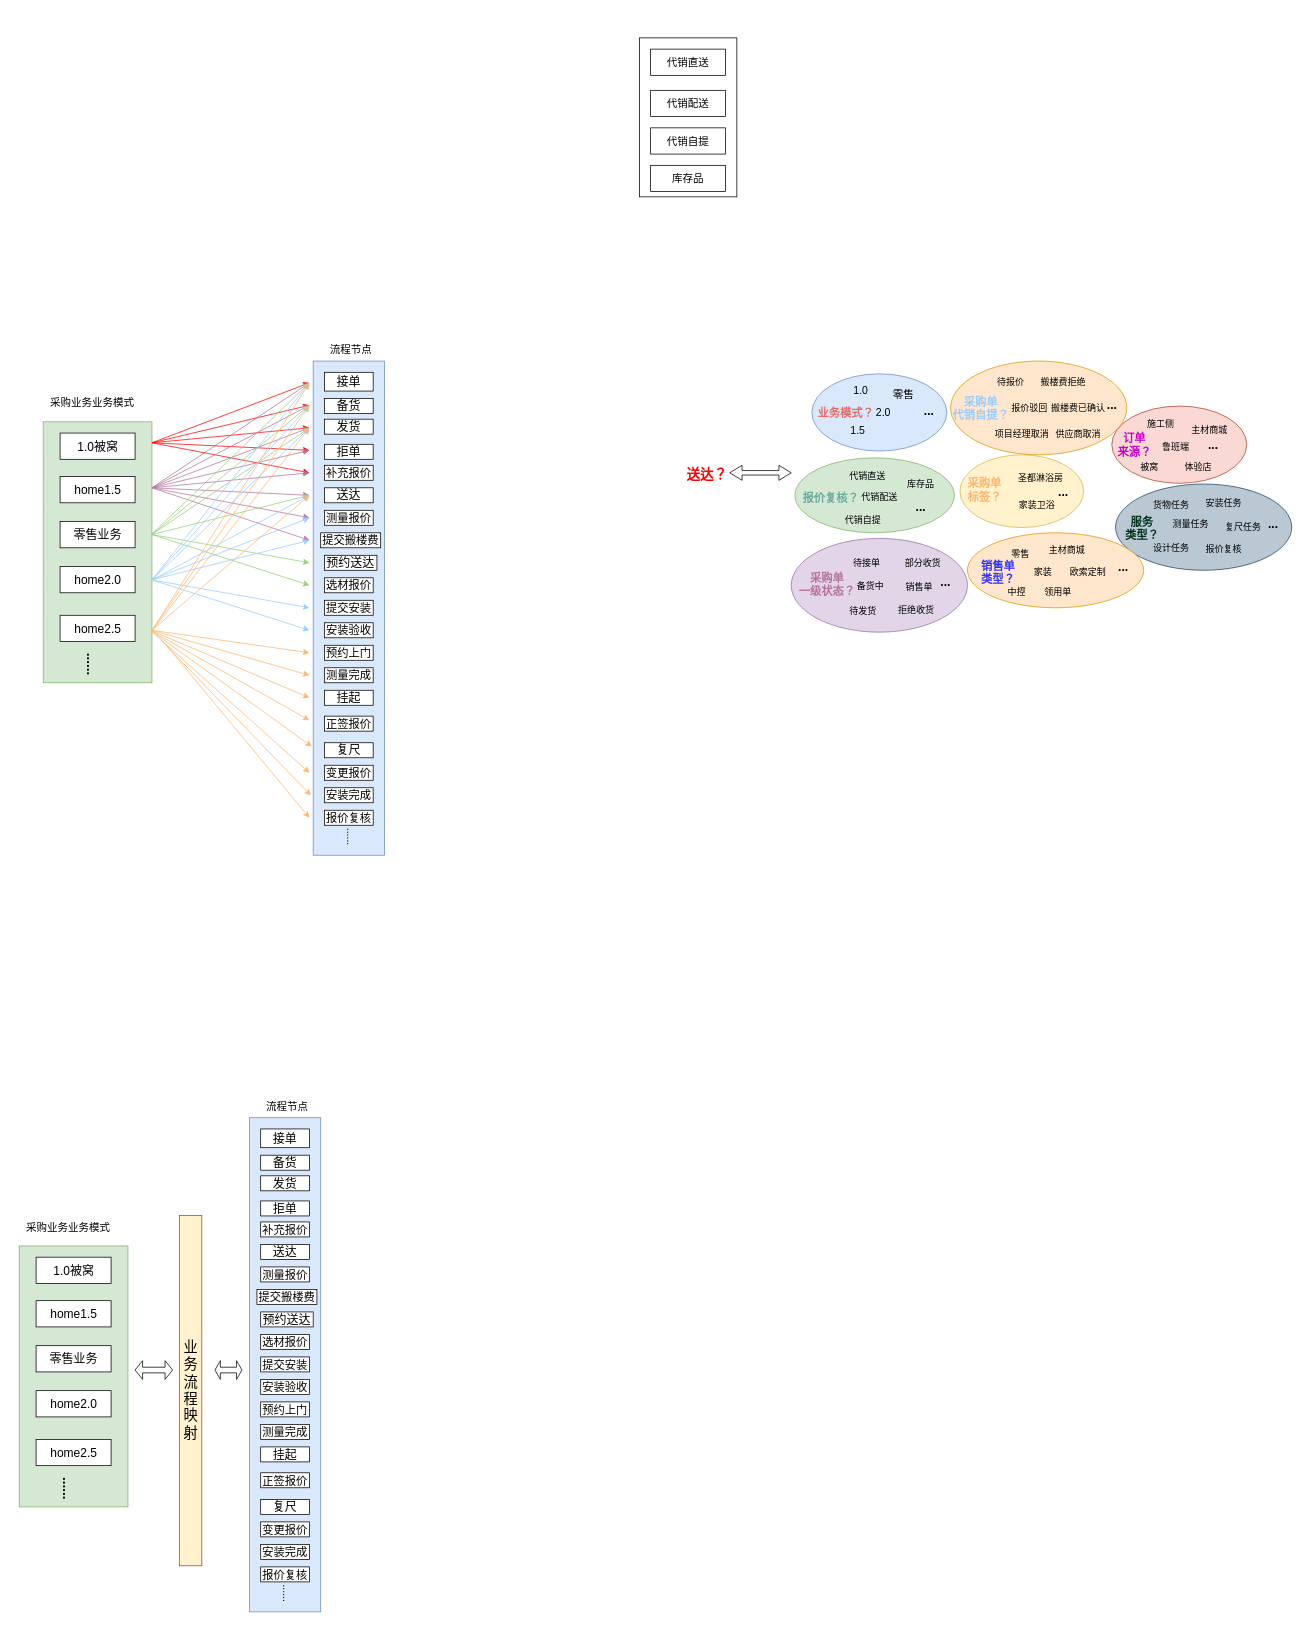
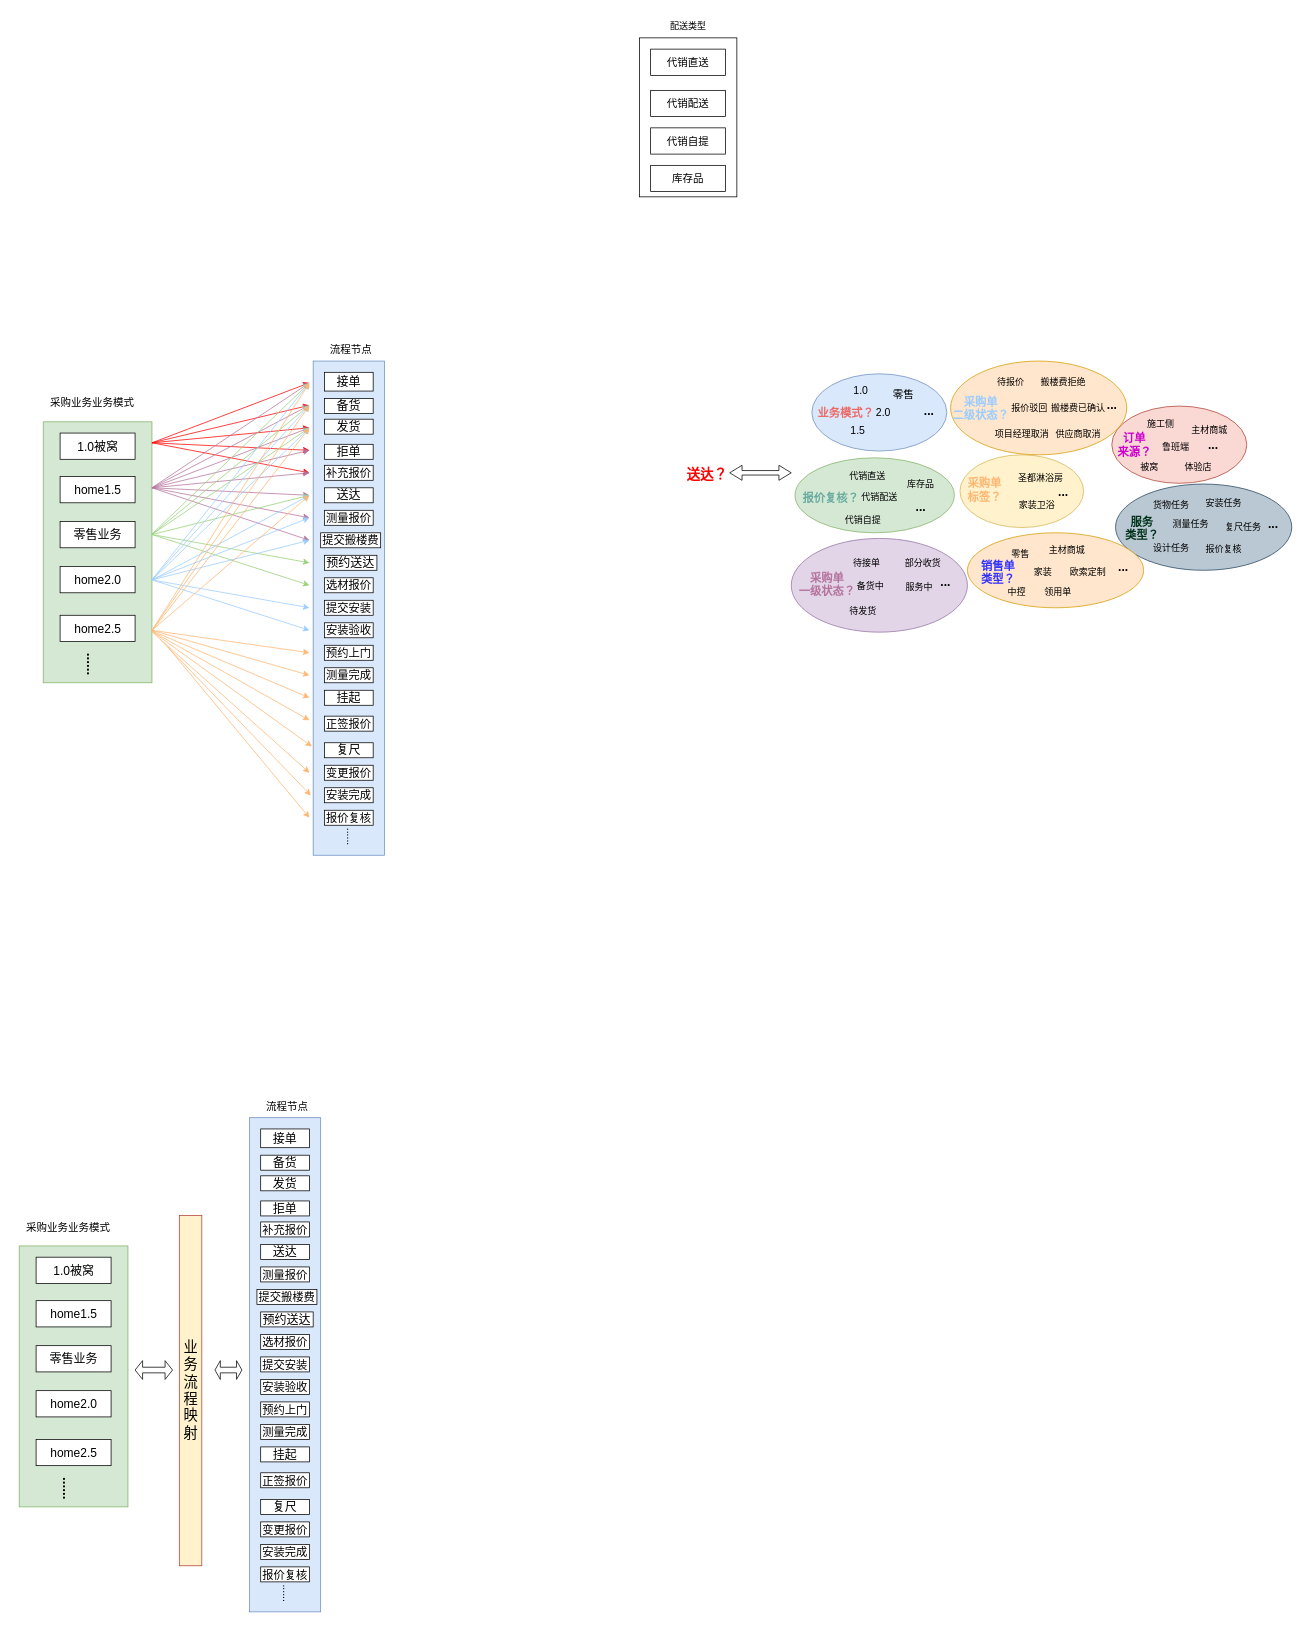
none -> (688, 27)
(981, 408) -> (981, 408)
(920, 588) -> (920, 588)
(916, 610) -> none
